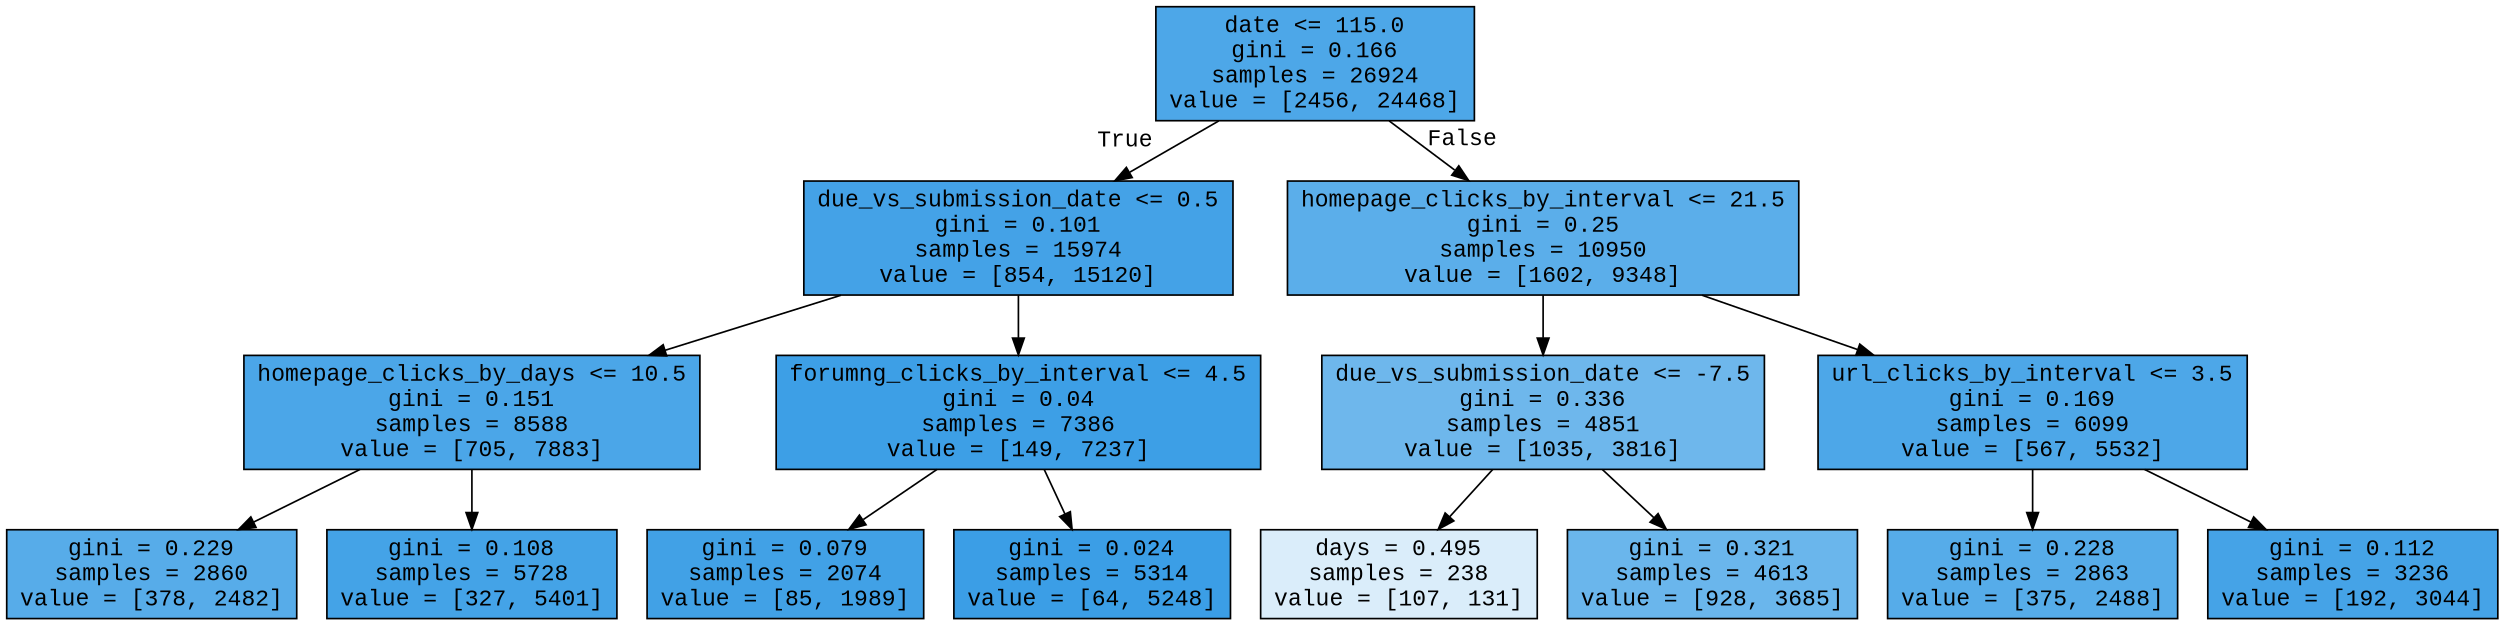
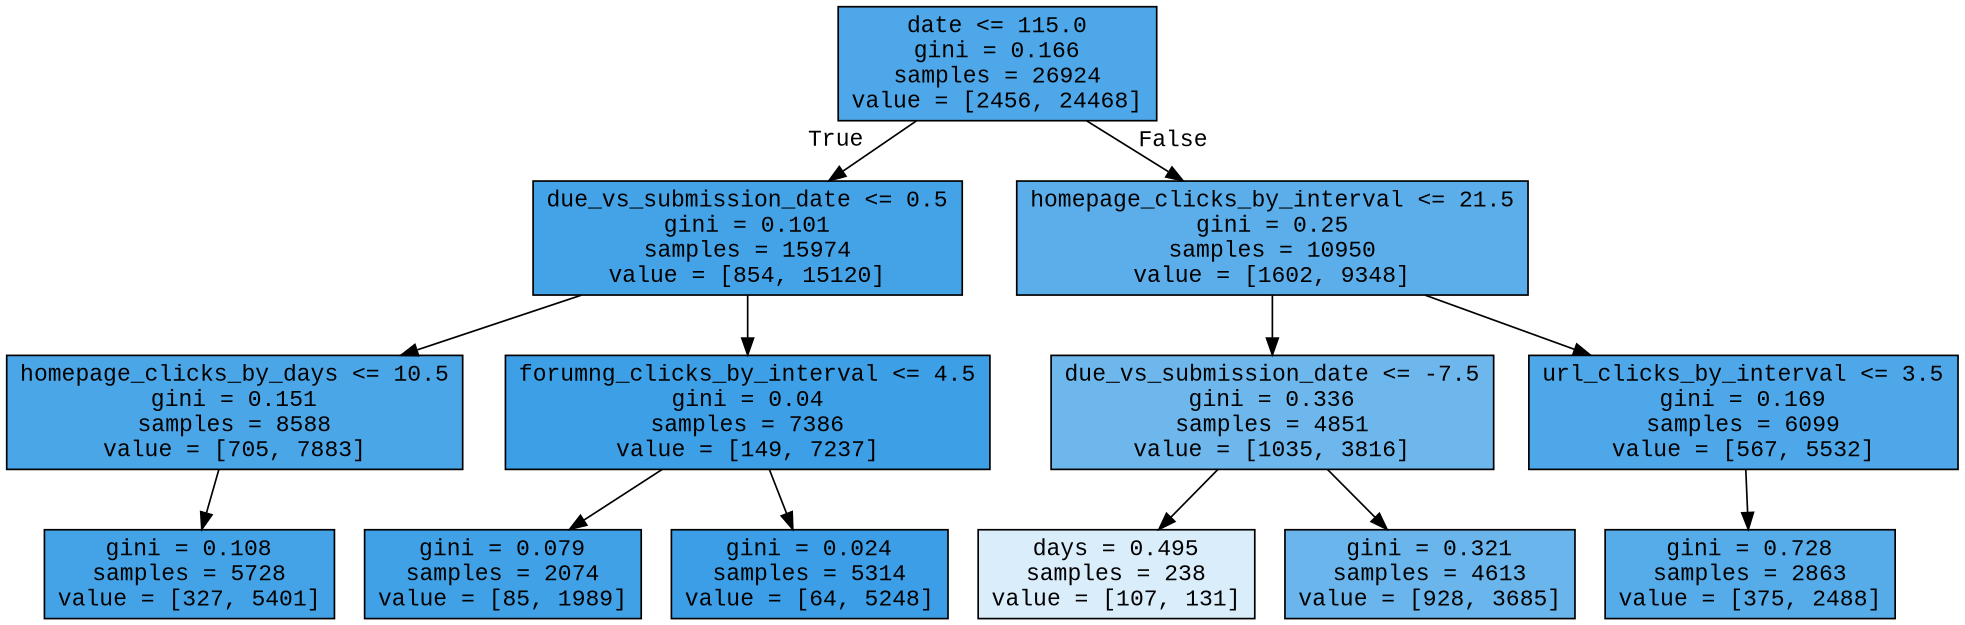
(152, 574) -> none
(2033, 574) -> (1750, 574)
(2353, 574) -> none
